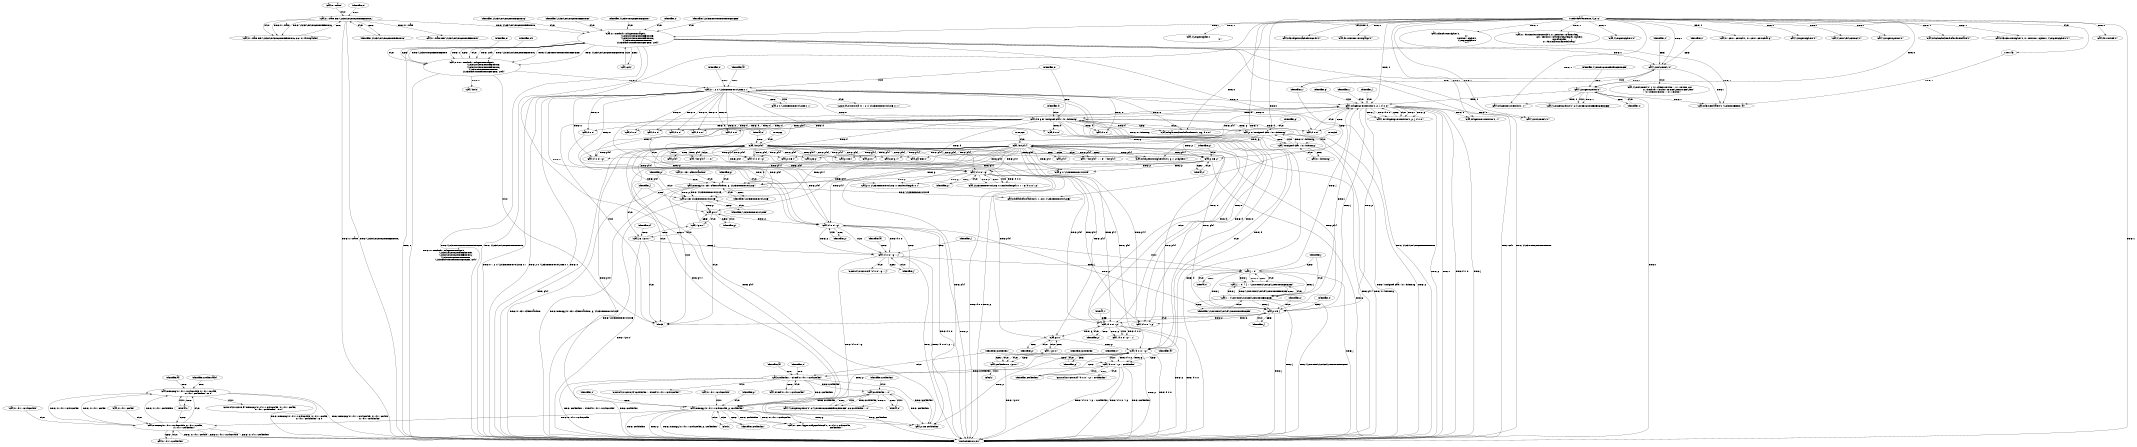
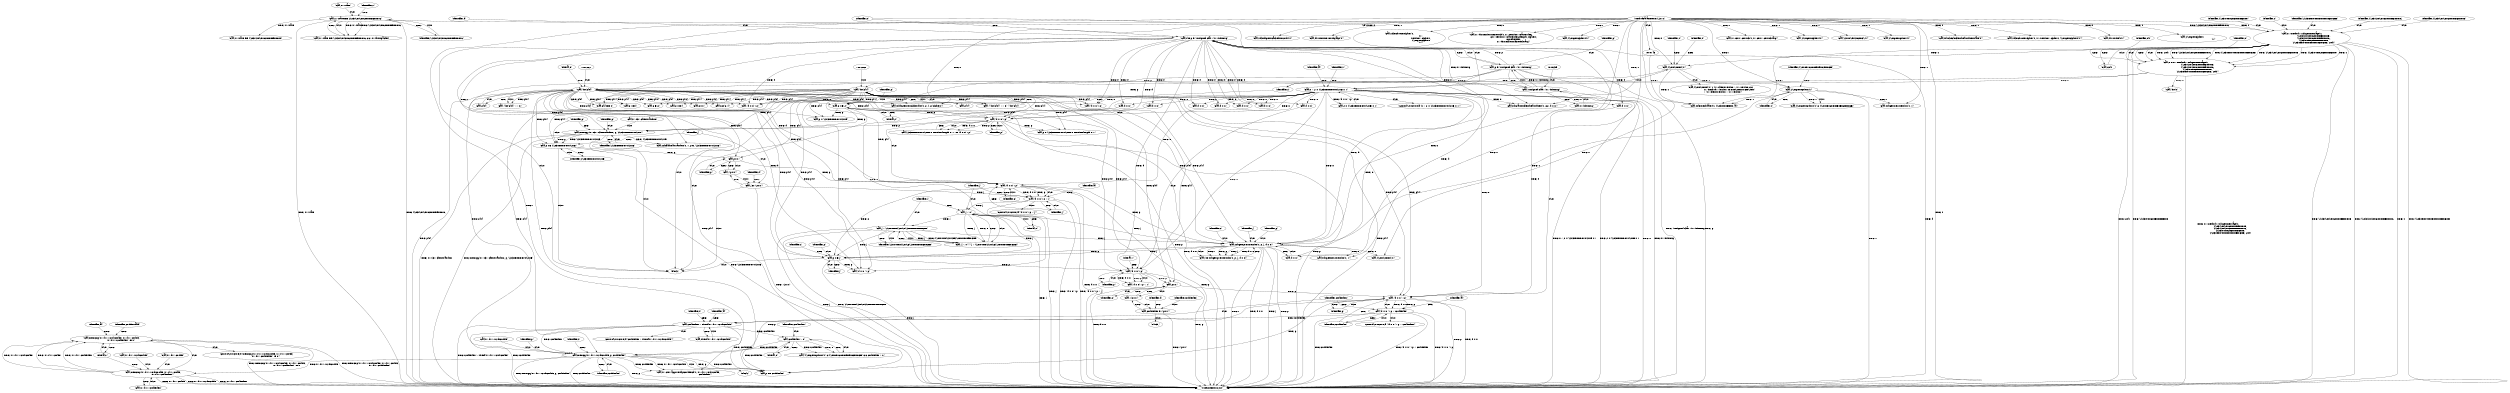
(773, 99) -> (1343, 99)
(1212, 113) -> (1485, 107)
